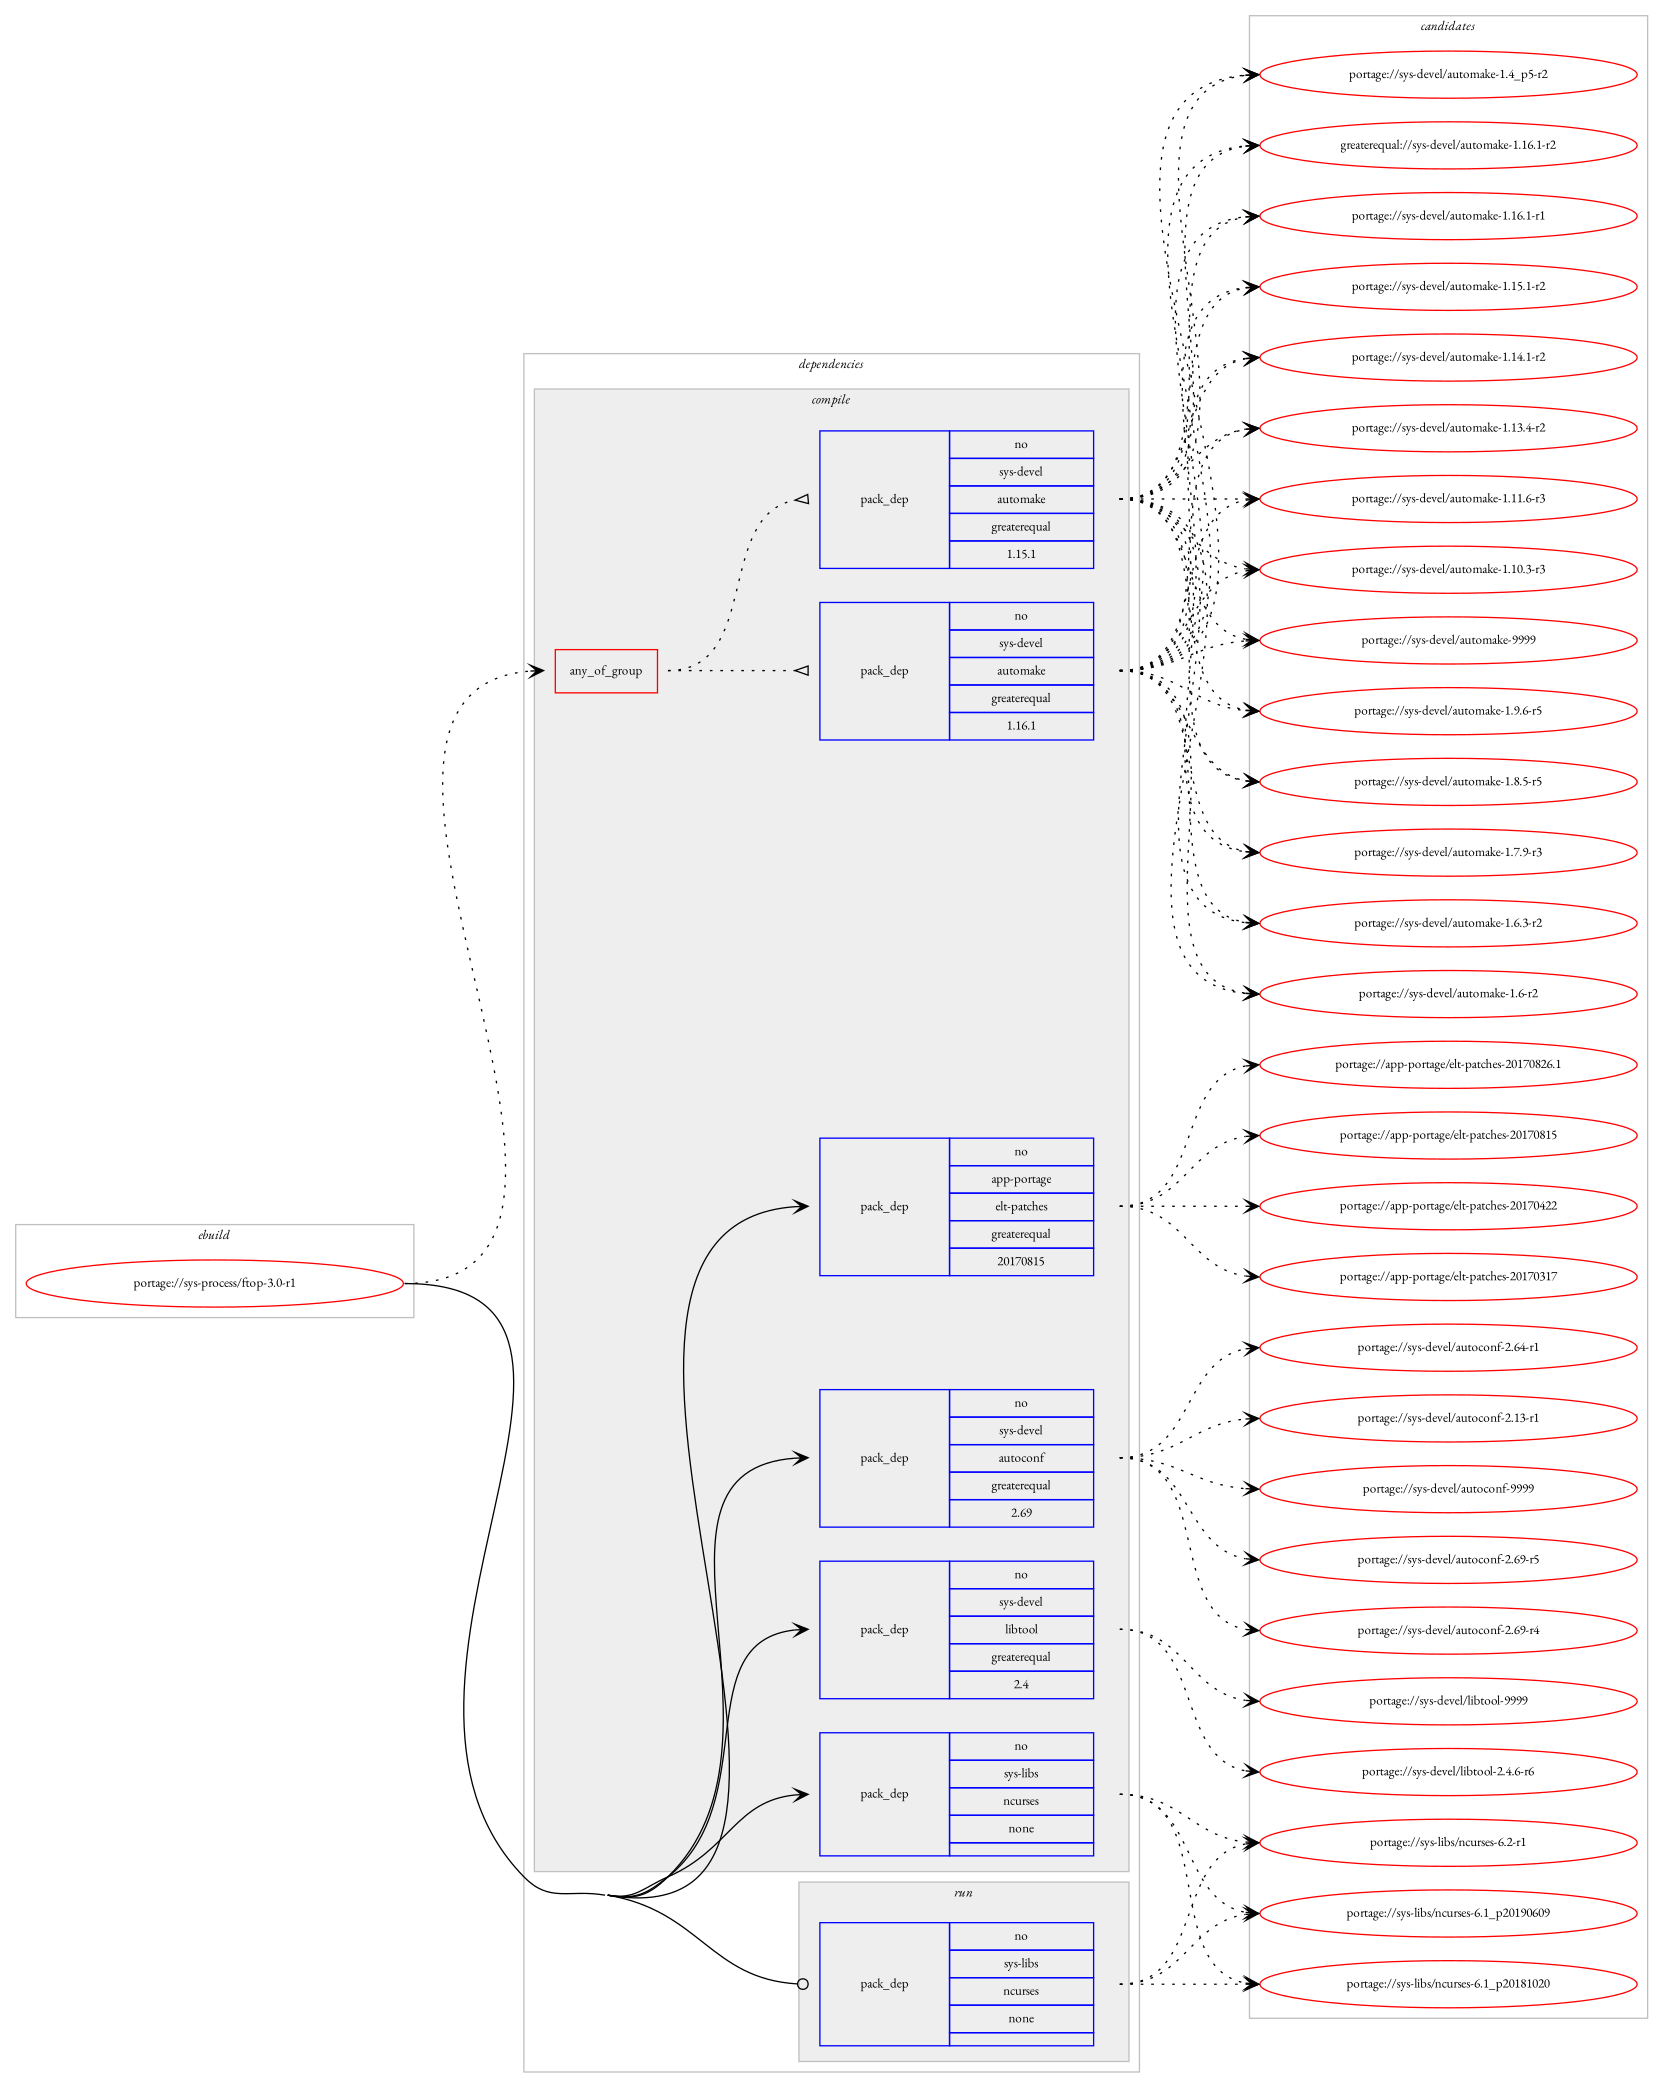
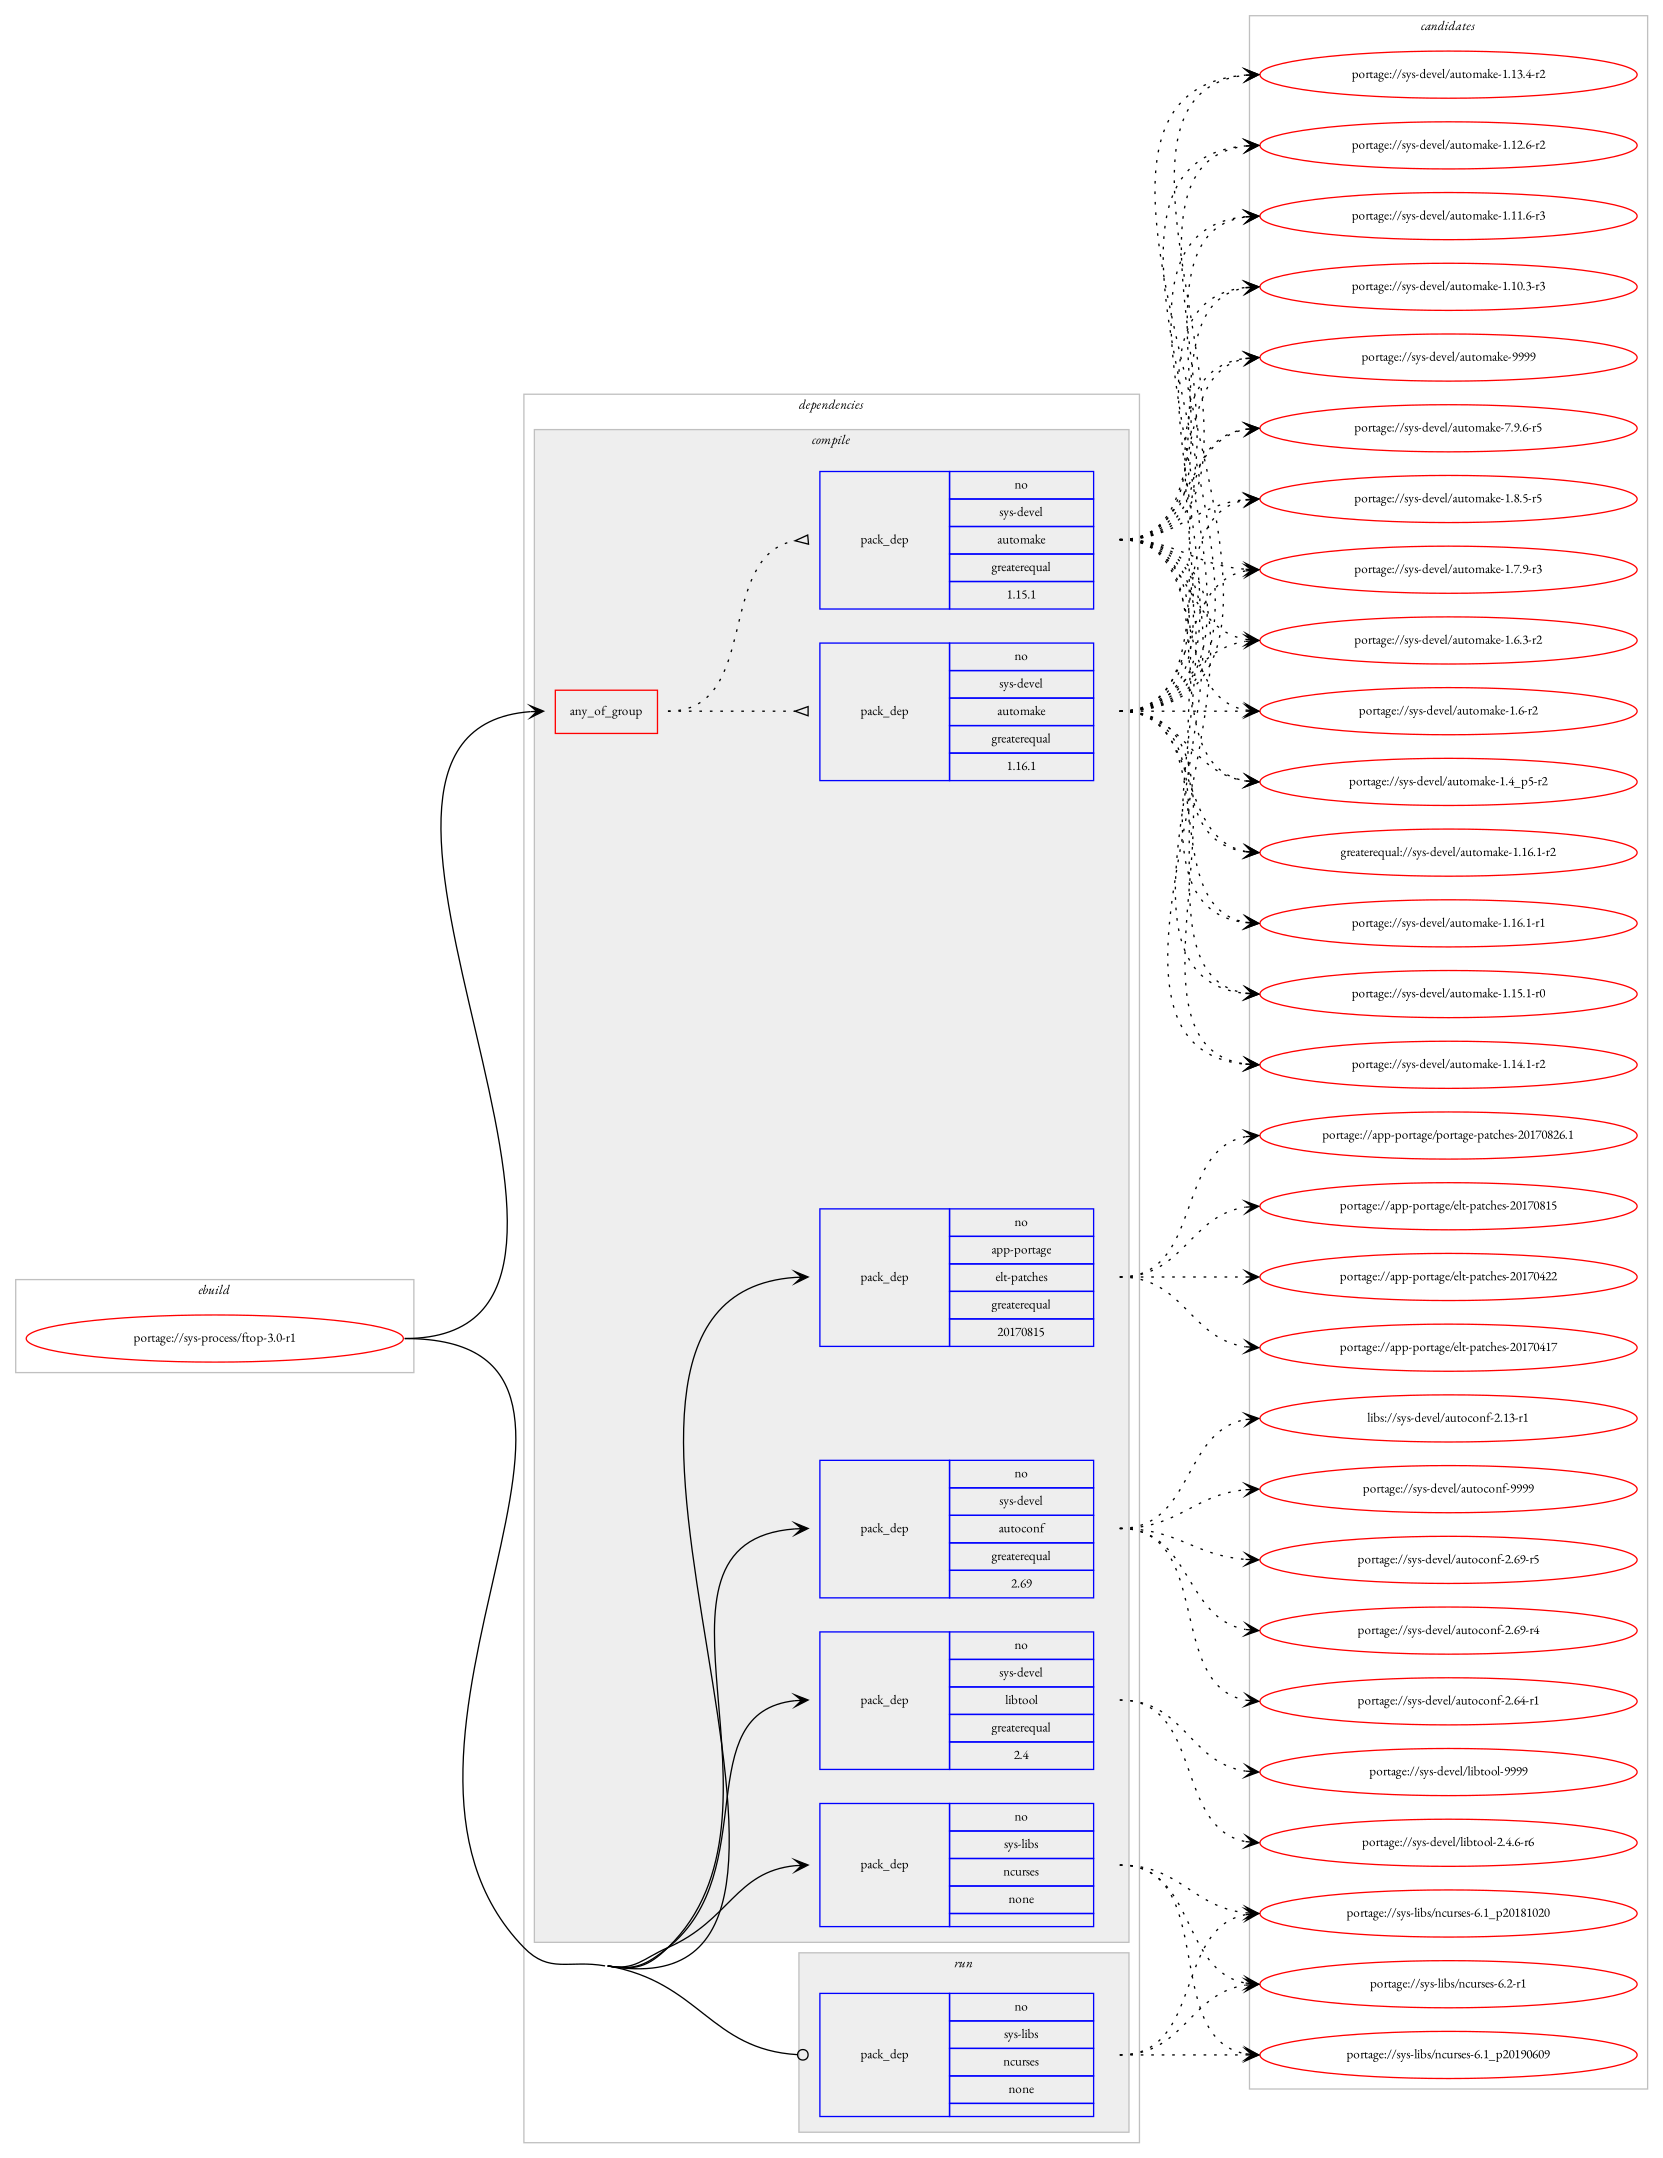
none -> (1449, 145)
(1449, 287) -> (1449, 994)
(1449, 711) -> (1449, 428)
(476, 983) -> (476, 1031)
(1449, 1065) -> (1449, 1136)
(1449, 1277) -> (1449, 1348)
(1449, 1418) -> (1449, 1418)
